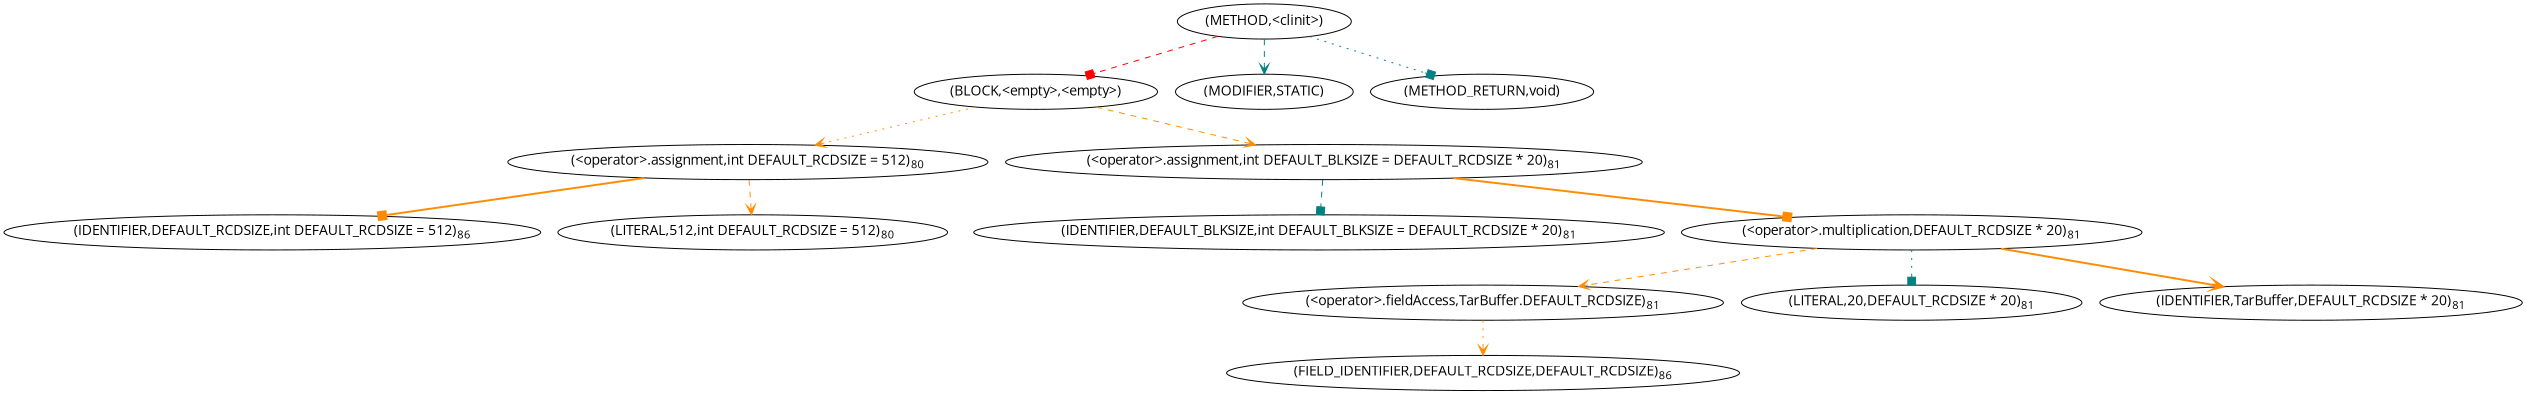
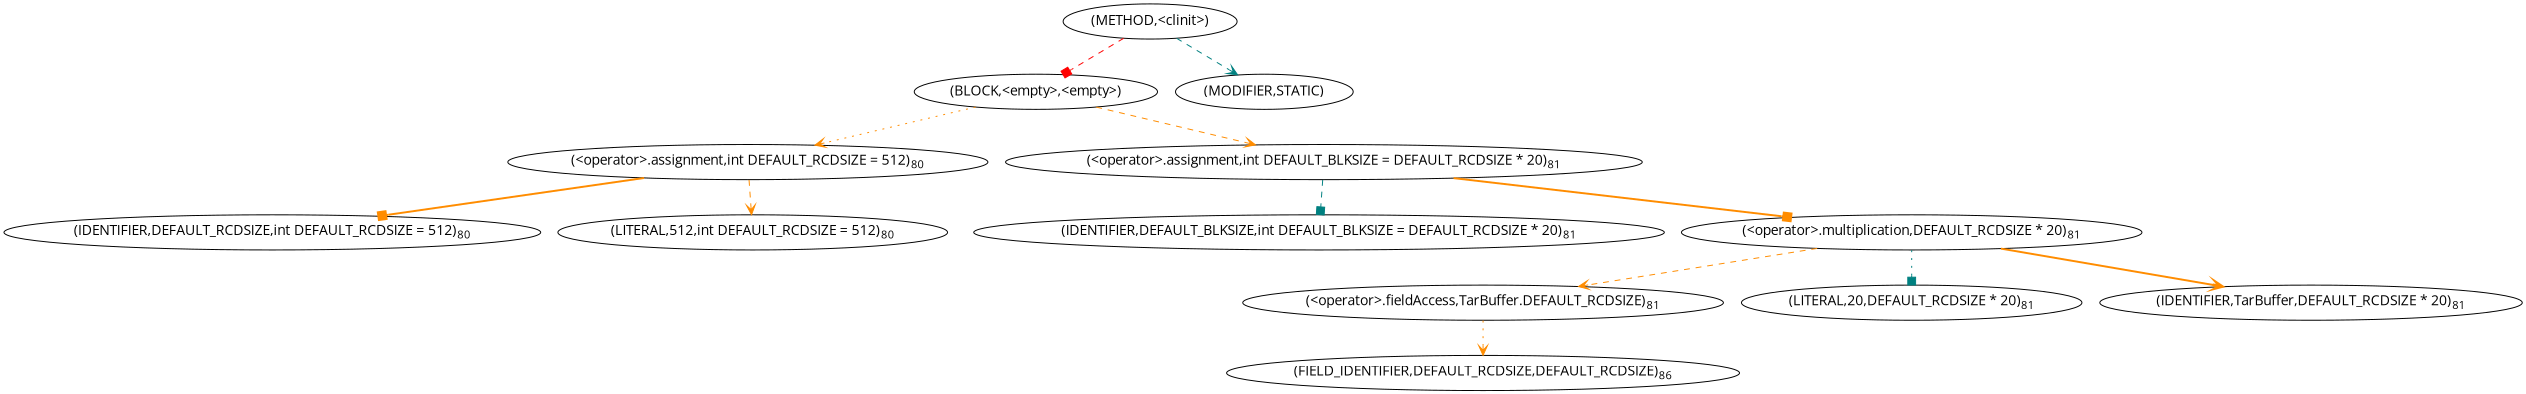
(1482, 92) -> none
(464, 231) -> (464, 231)
